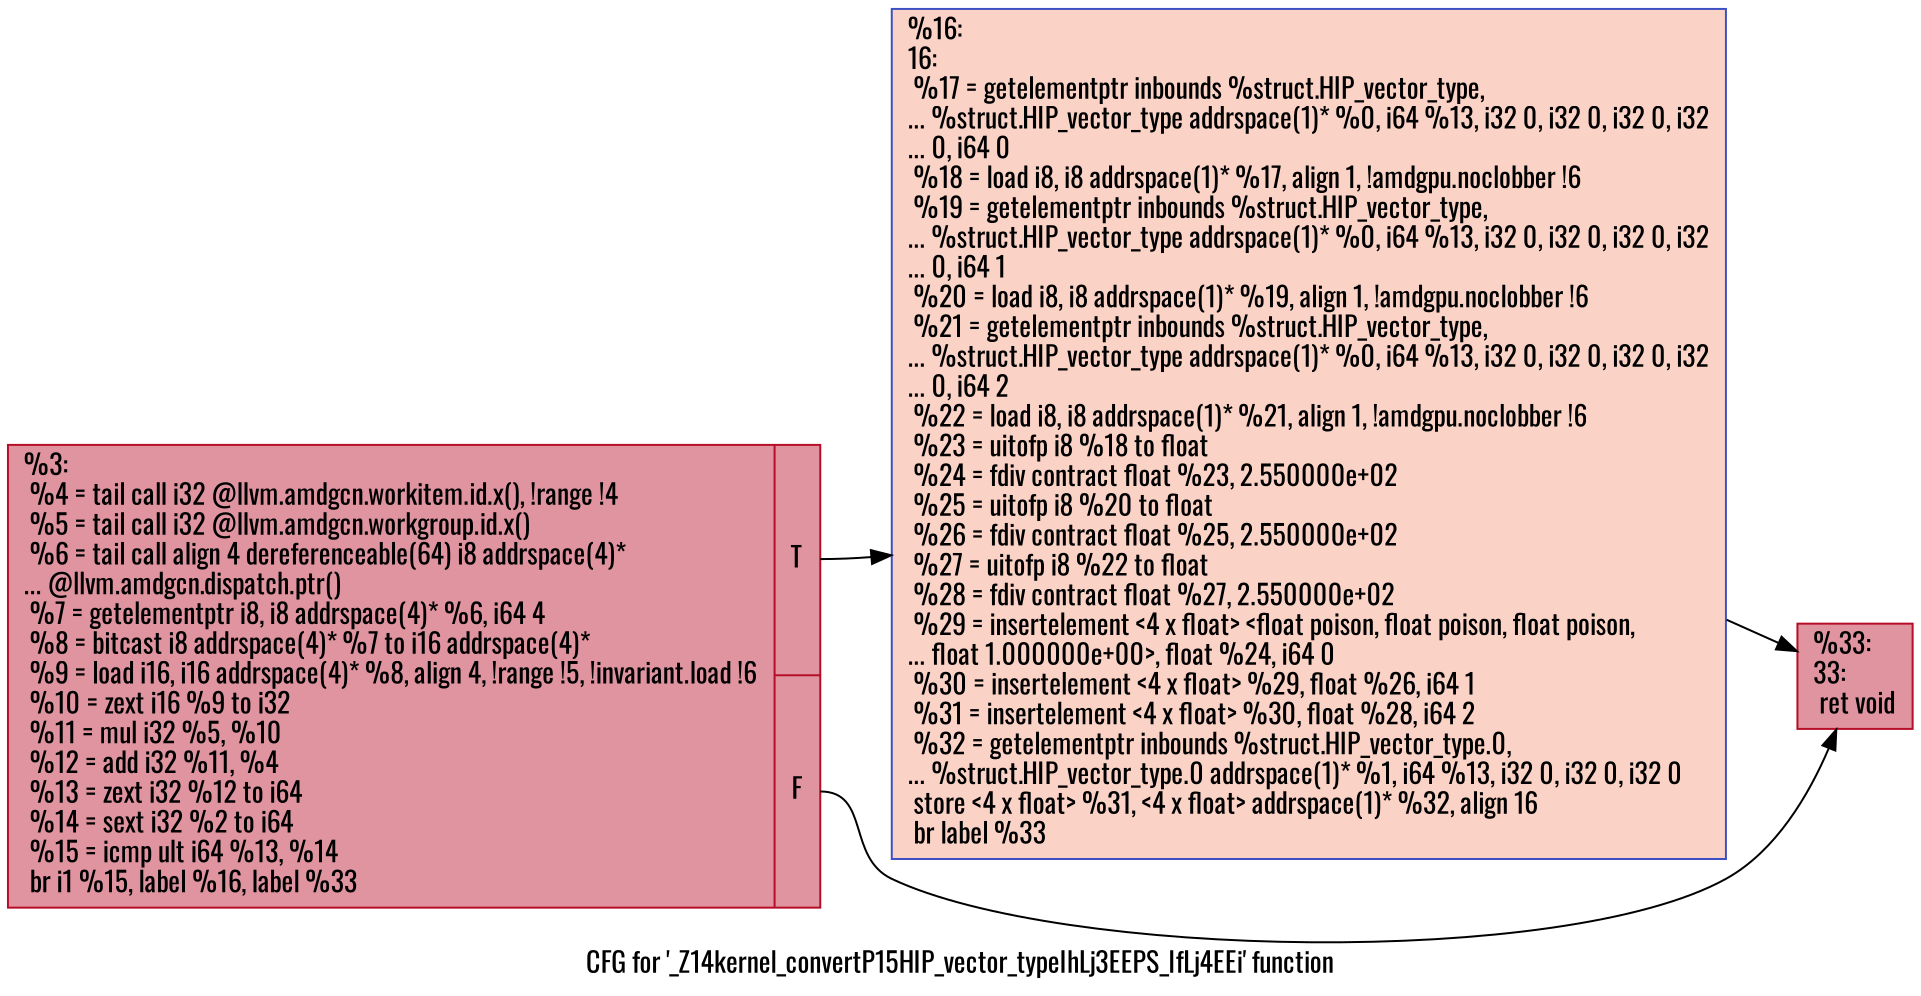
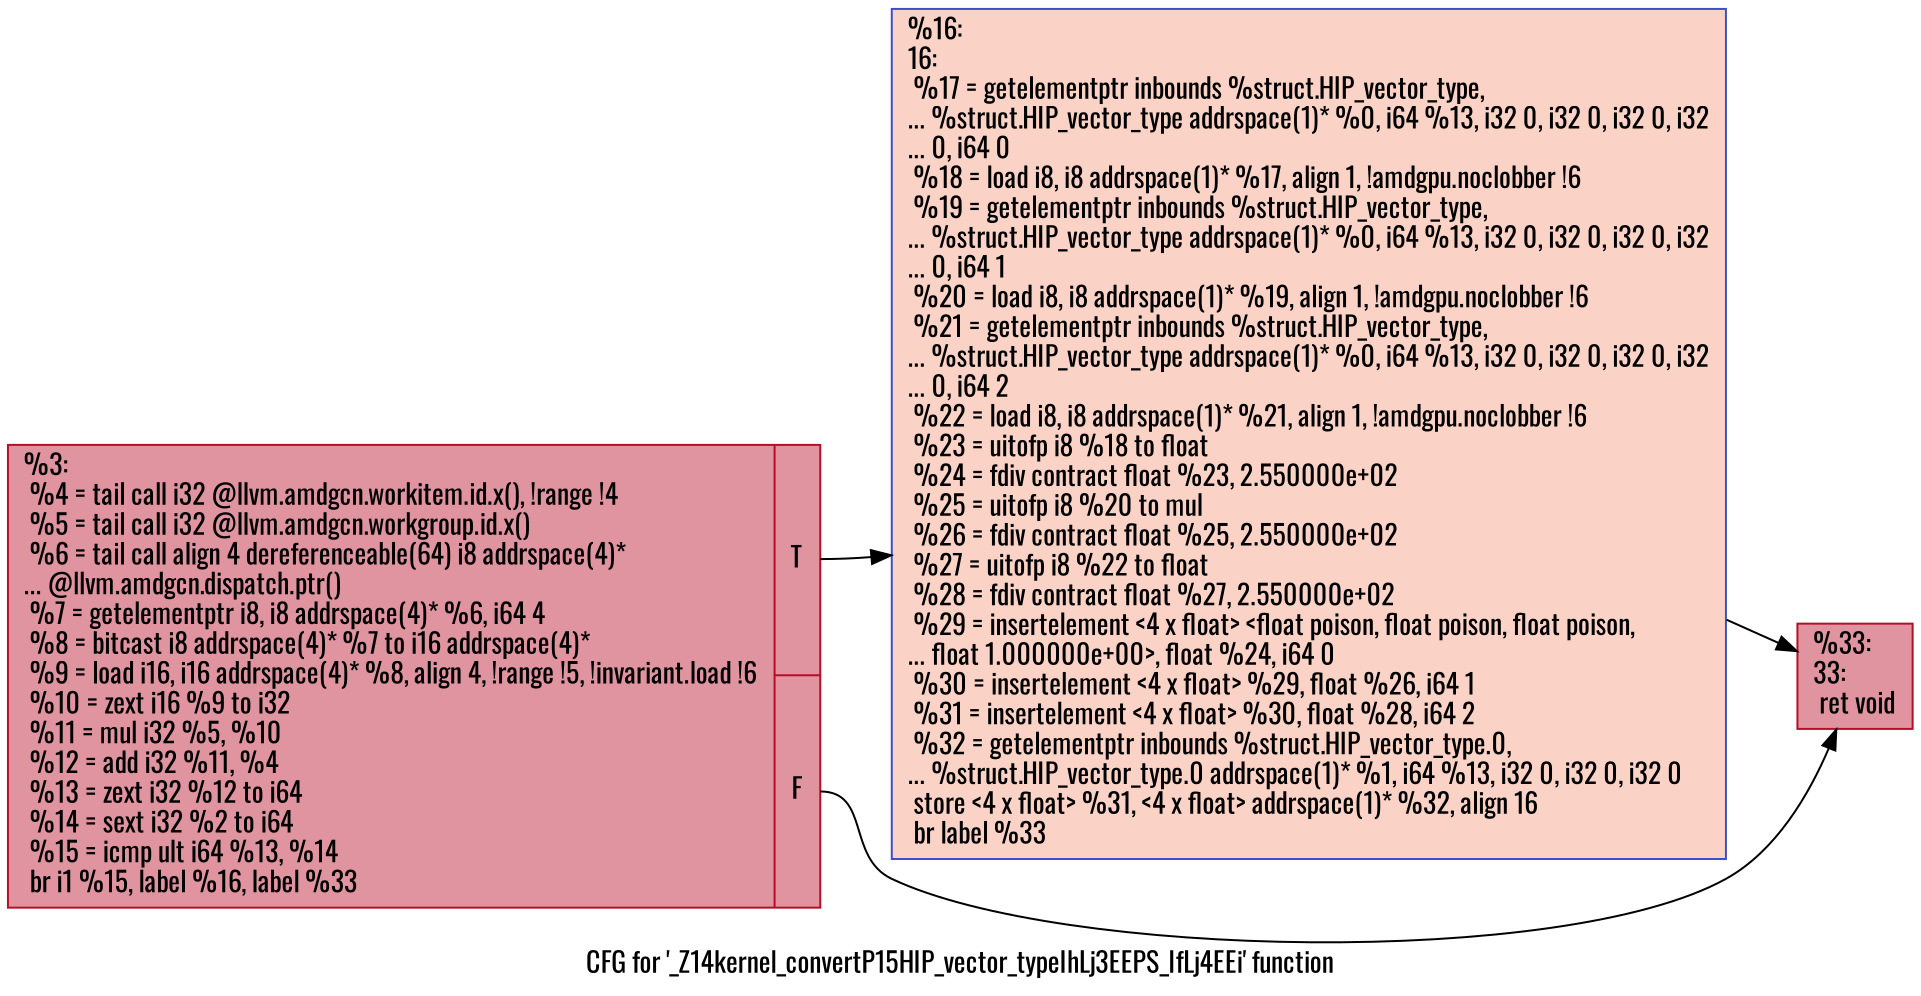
(1061, 507) -> (1056, 507)
